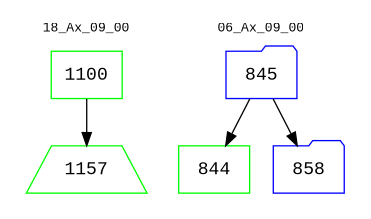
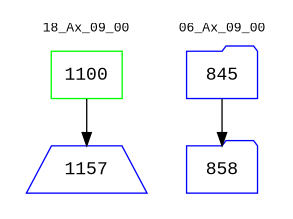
(87, 169) -> (87, 169)
(214, 169) -> none
